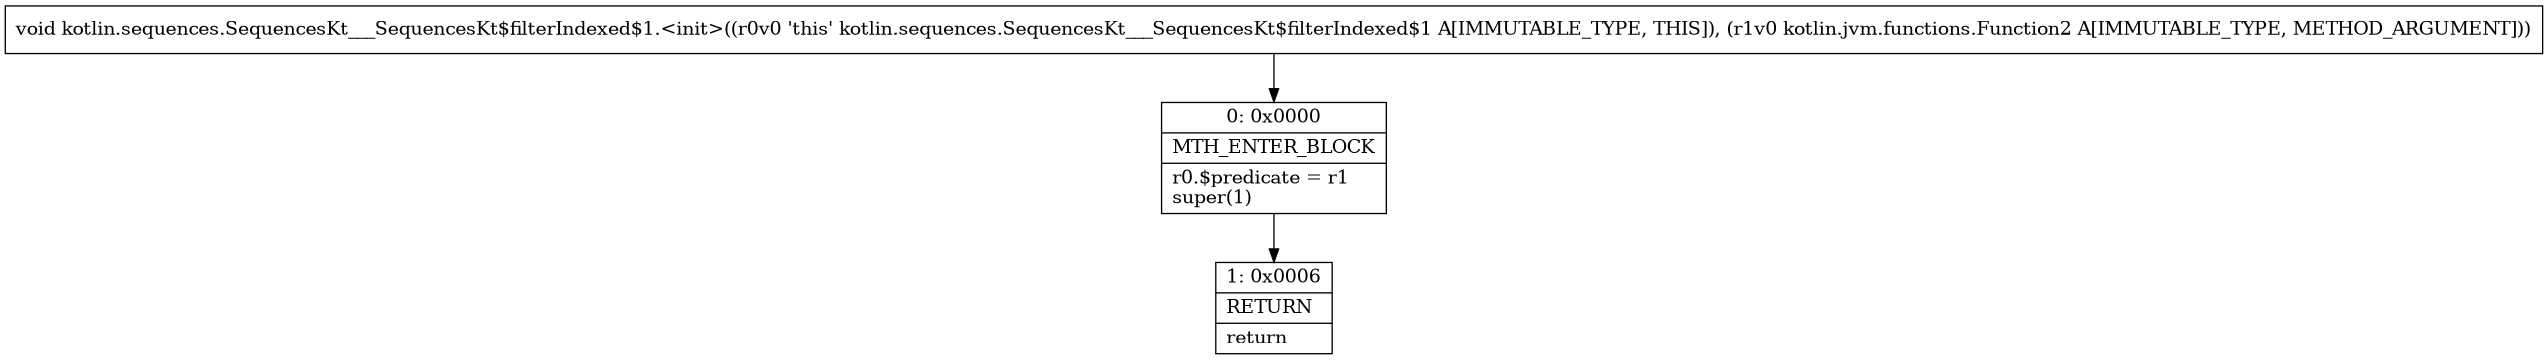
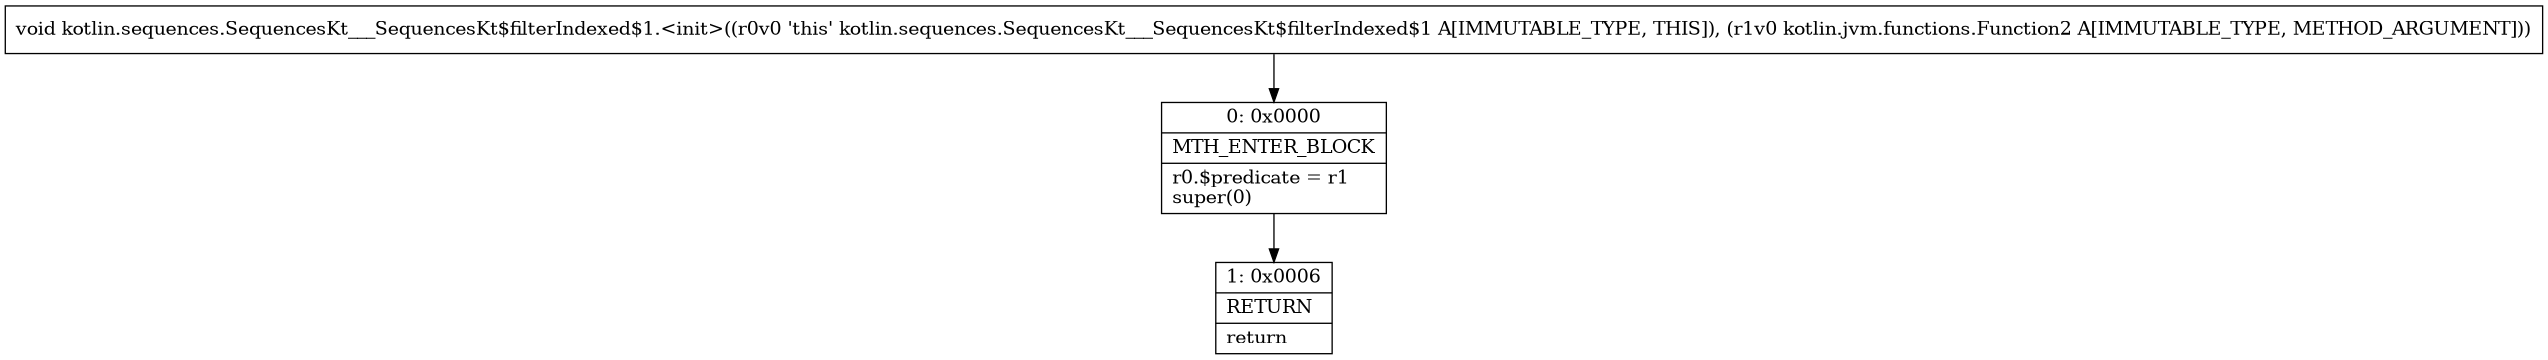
(1212, 198) -> (1212, 198)
